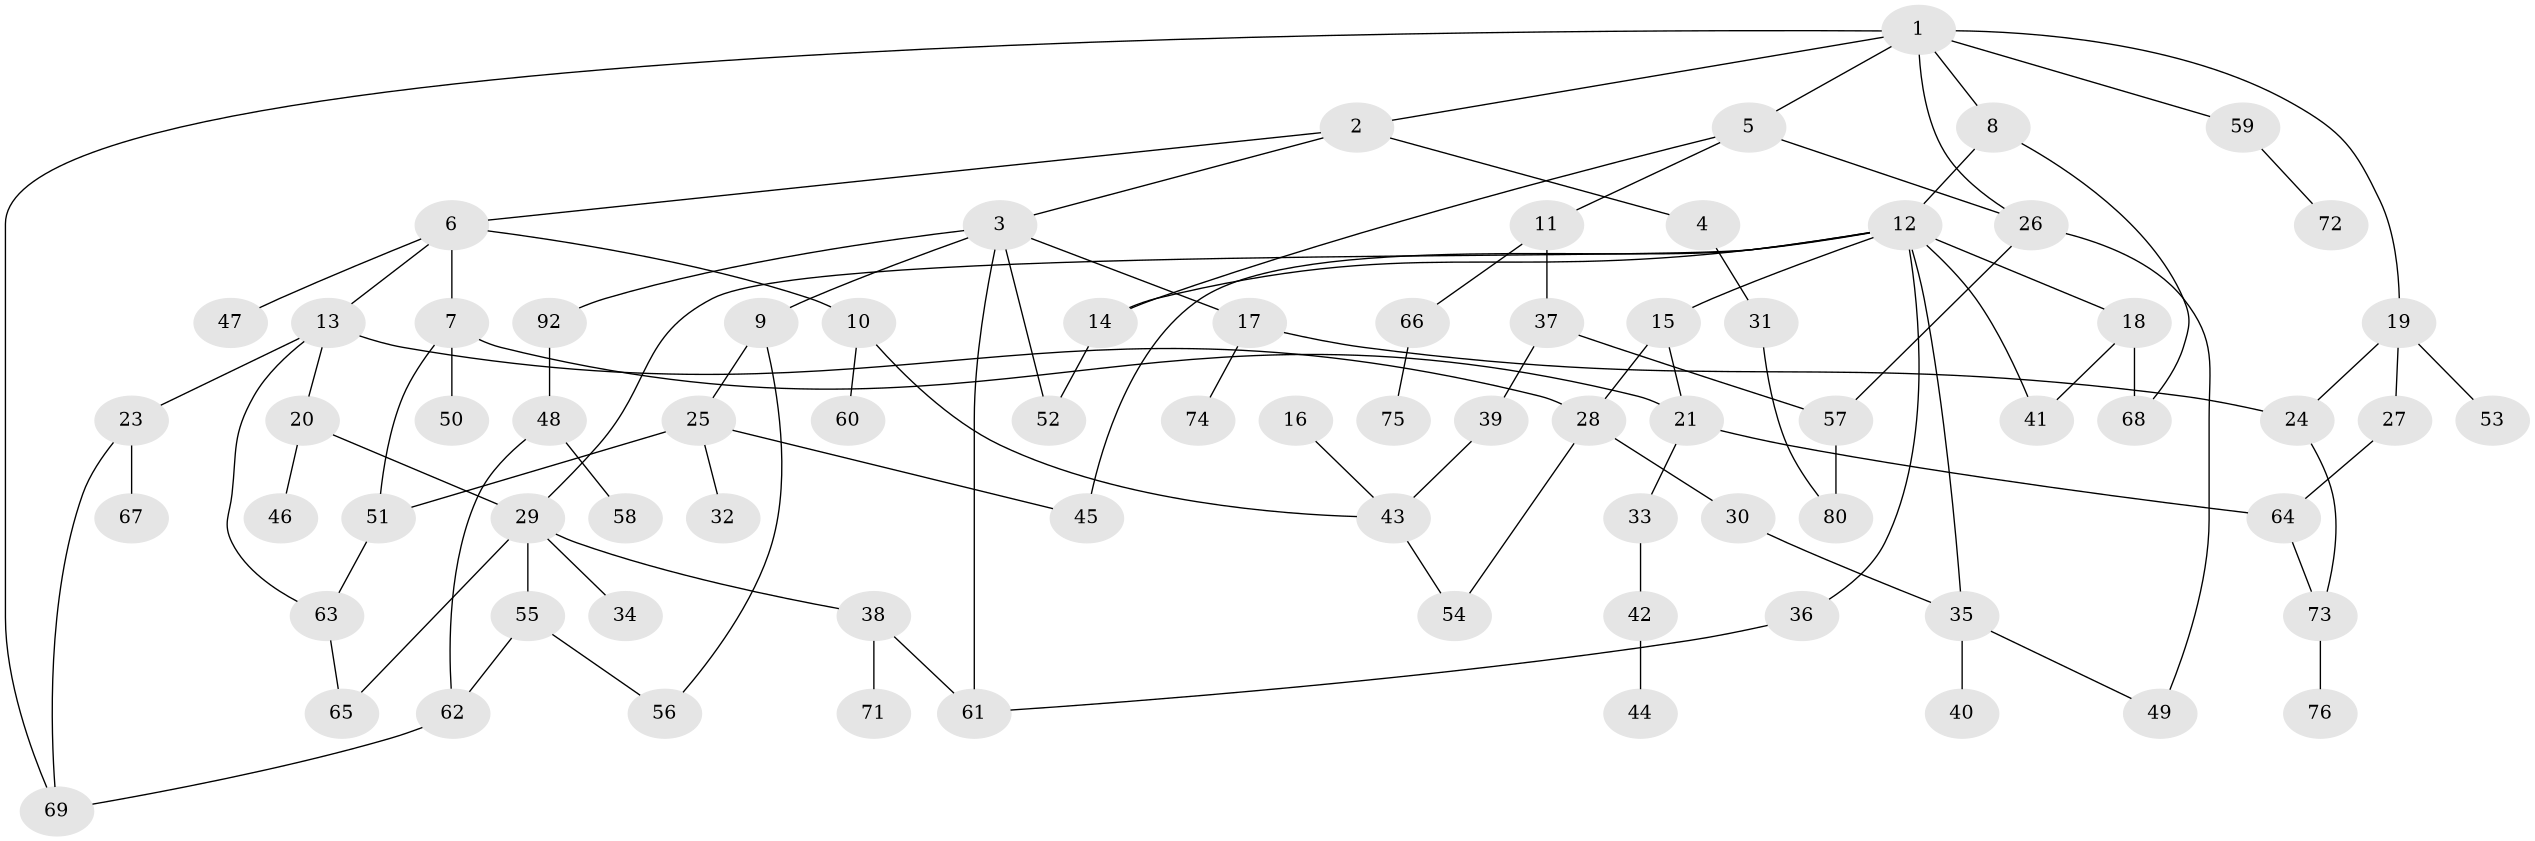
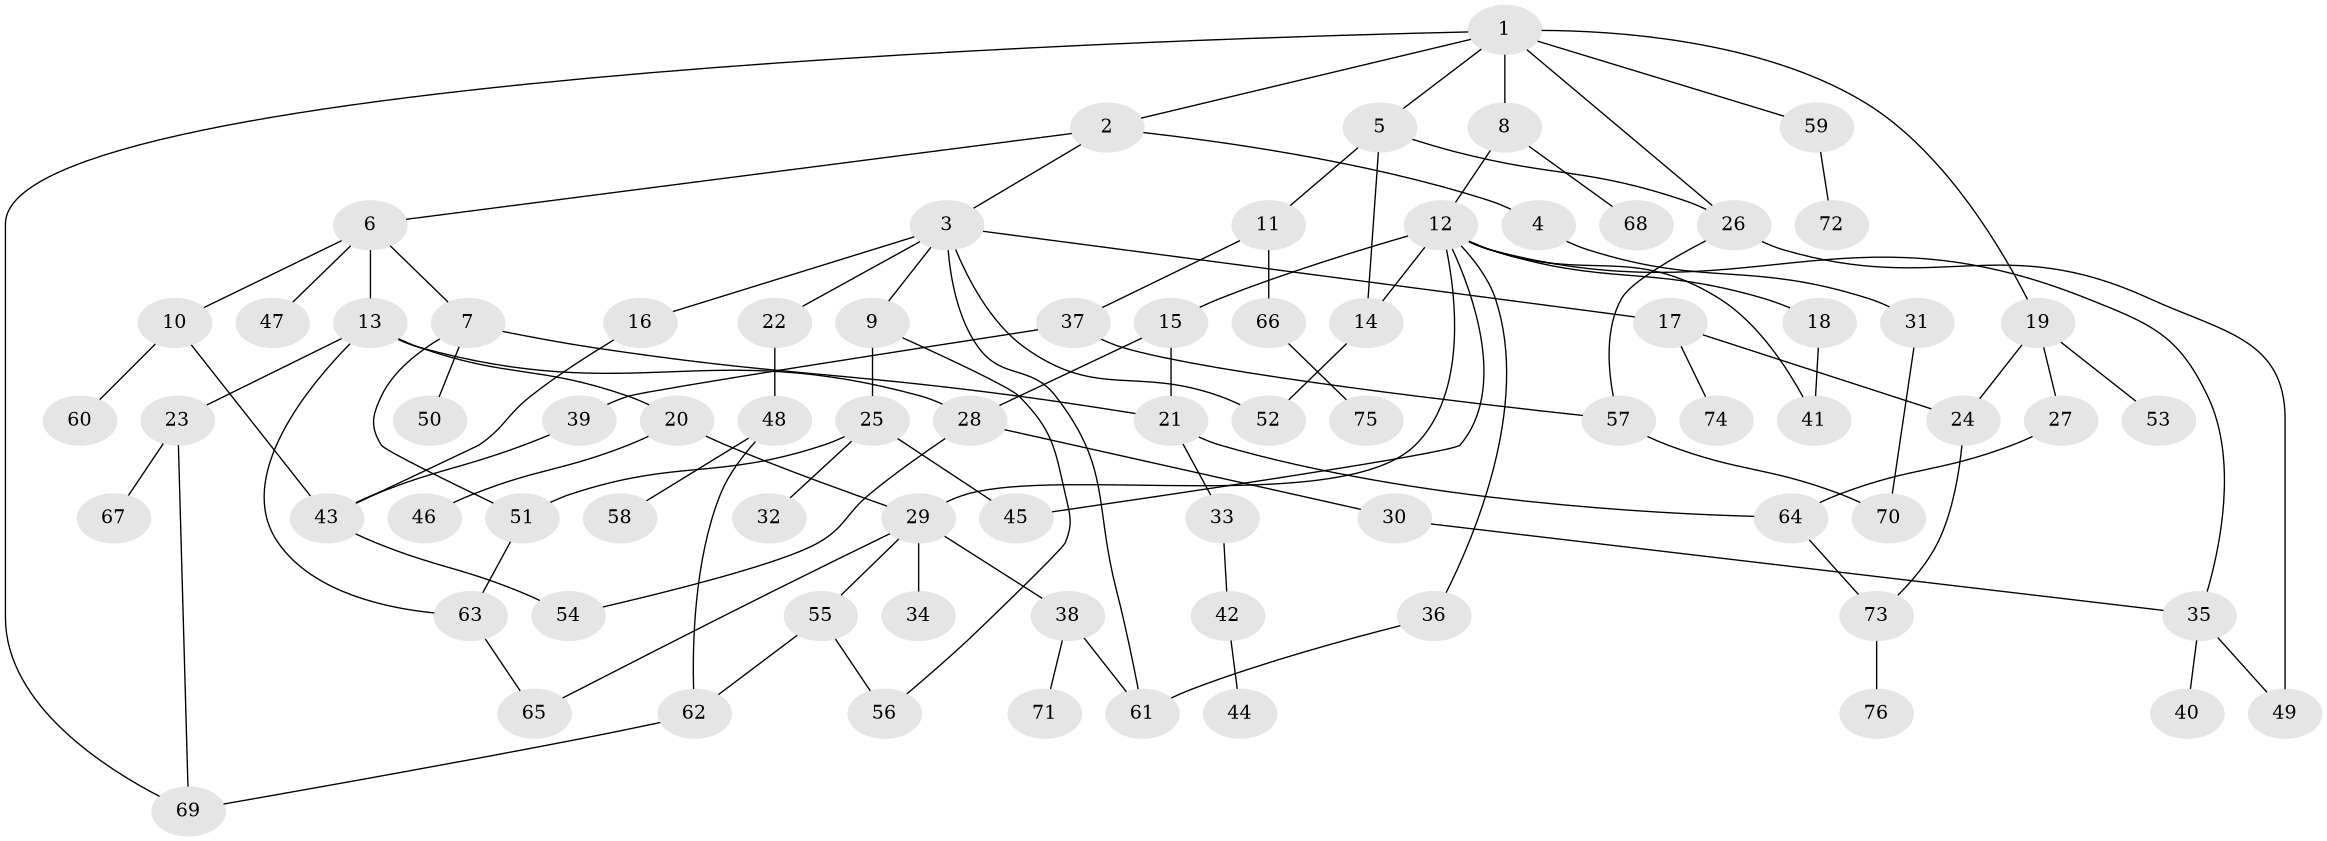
none -> (794, 274)
(550, 323) -> (775, 323)
(2134, 372) -> none
(1836, 518) -> (1889, 518)
